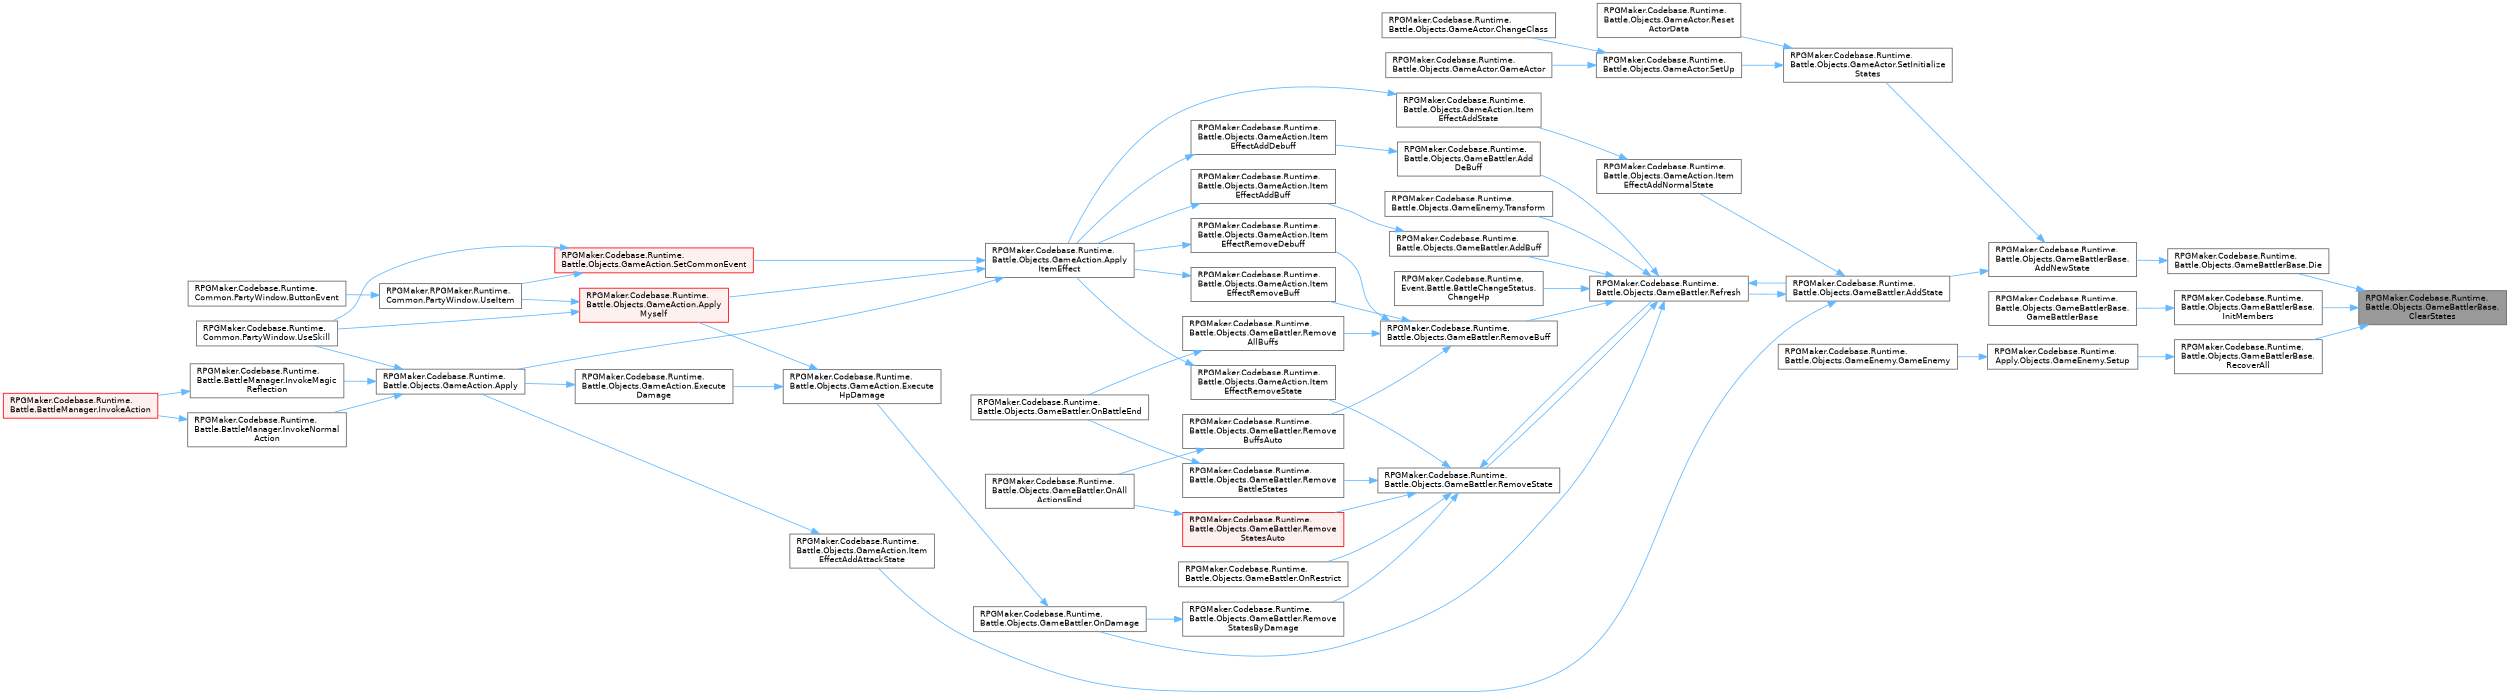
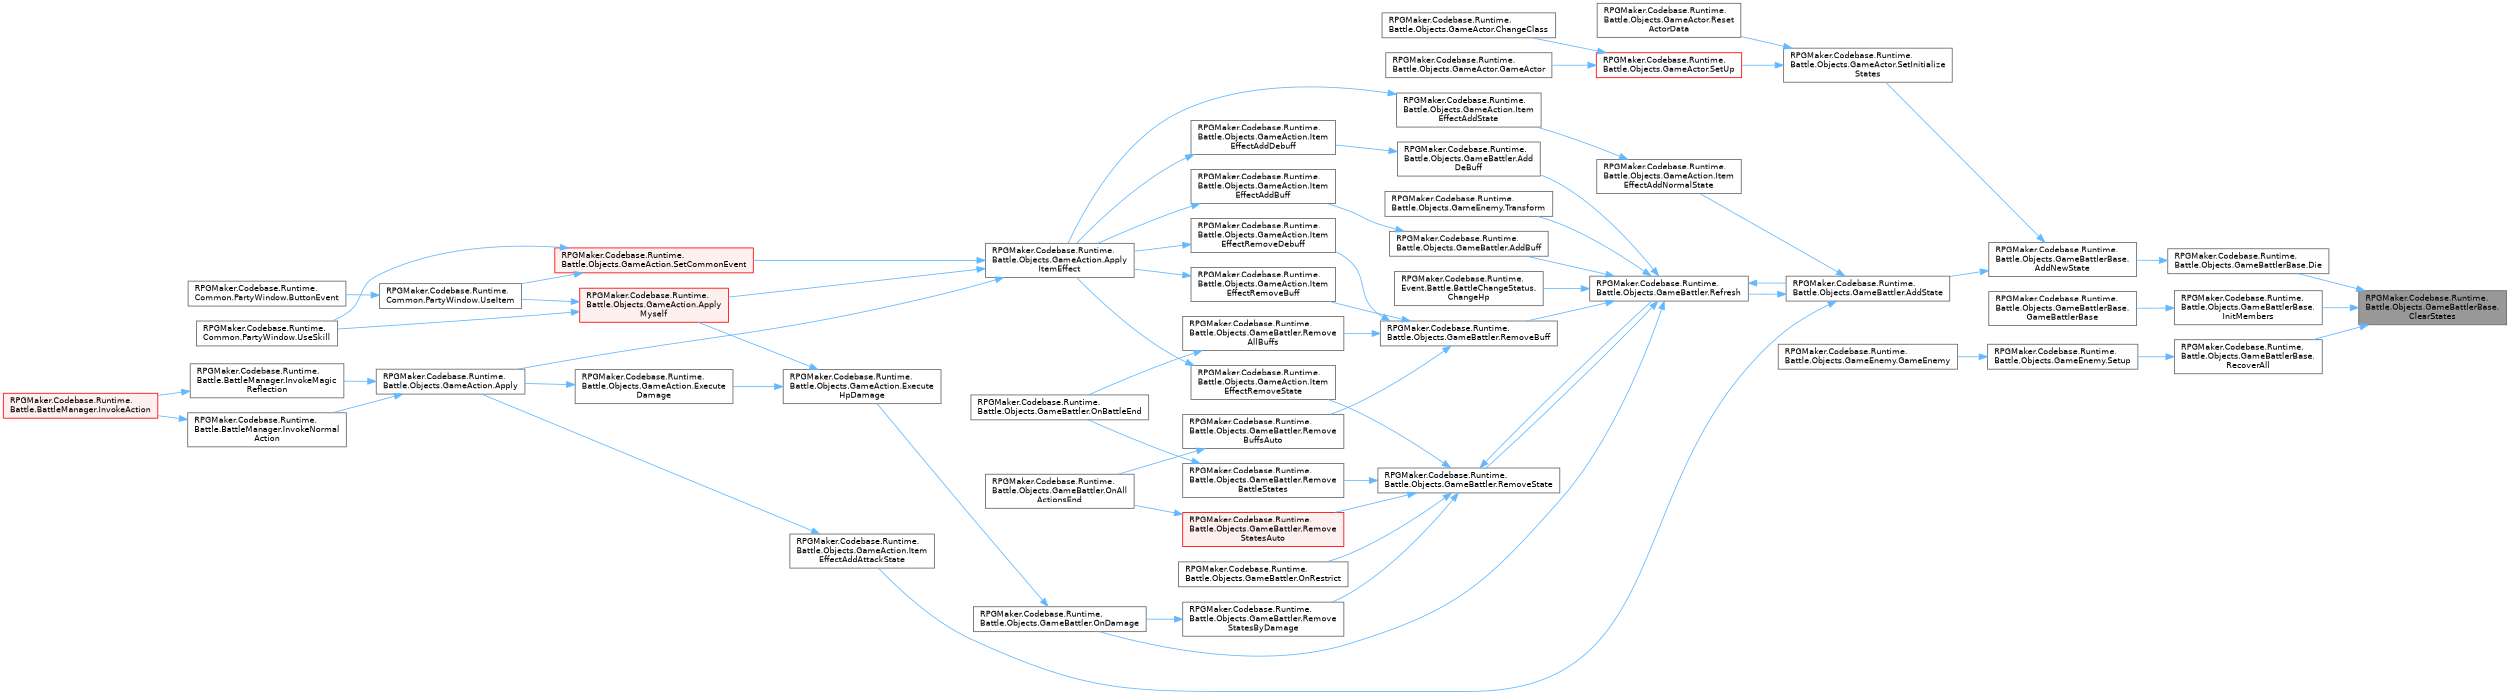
(1669, 65) -> (1669, 65)
(451, 296) -> (451, 296)
(355, 357) -> none
(2063, 357) -> (2063, 357)
